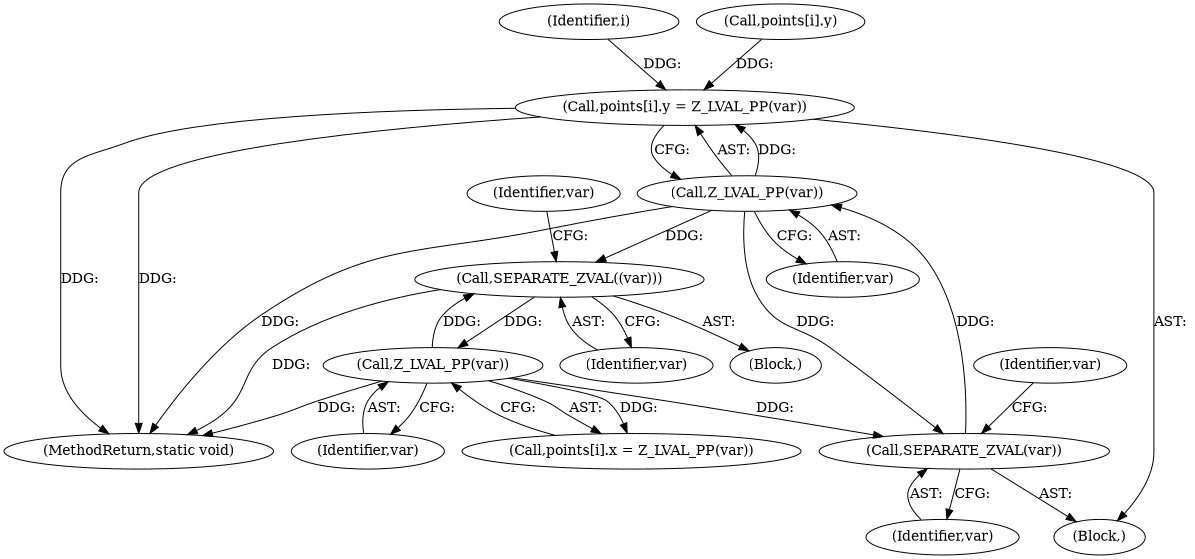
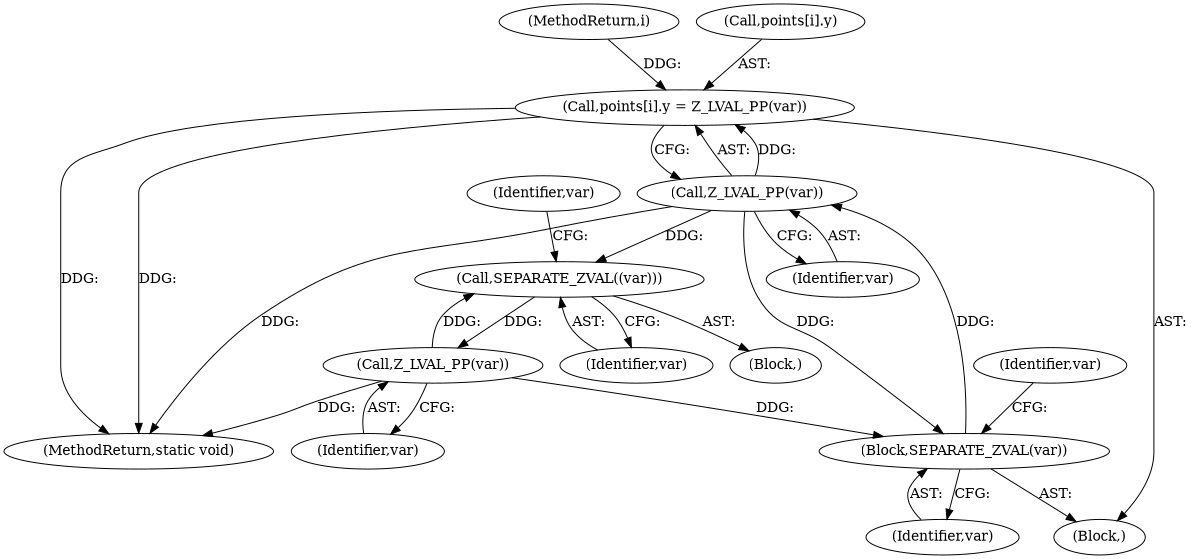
(589, 22) -> (589, 22)
(757, 65) -> (757, 65)
(300, 332) -> none
(632, 451) -> none
(964, 451) -> (964, 451)
